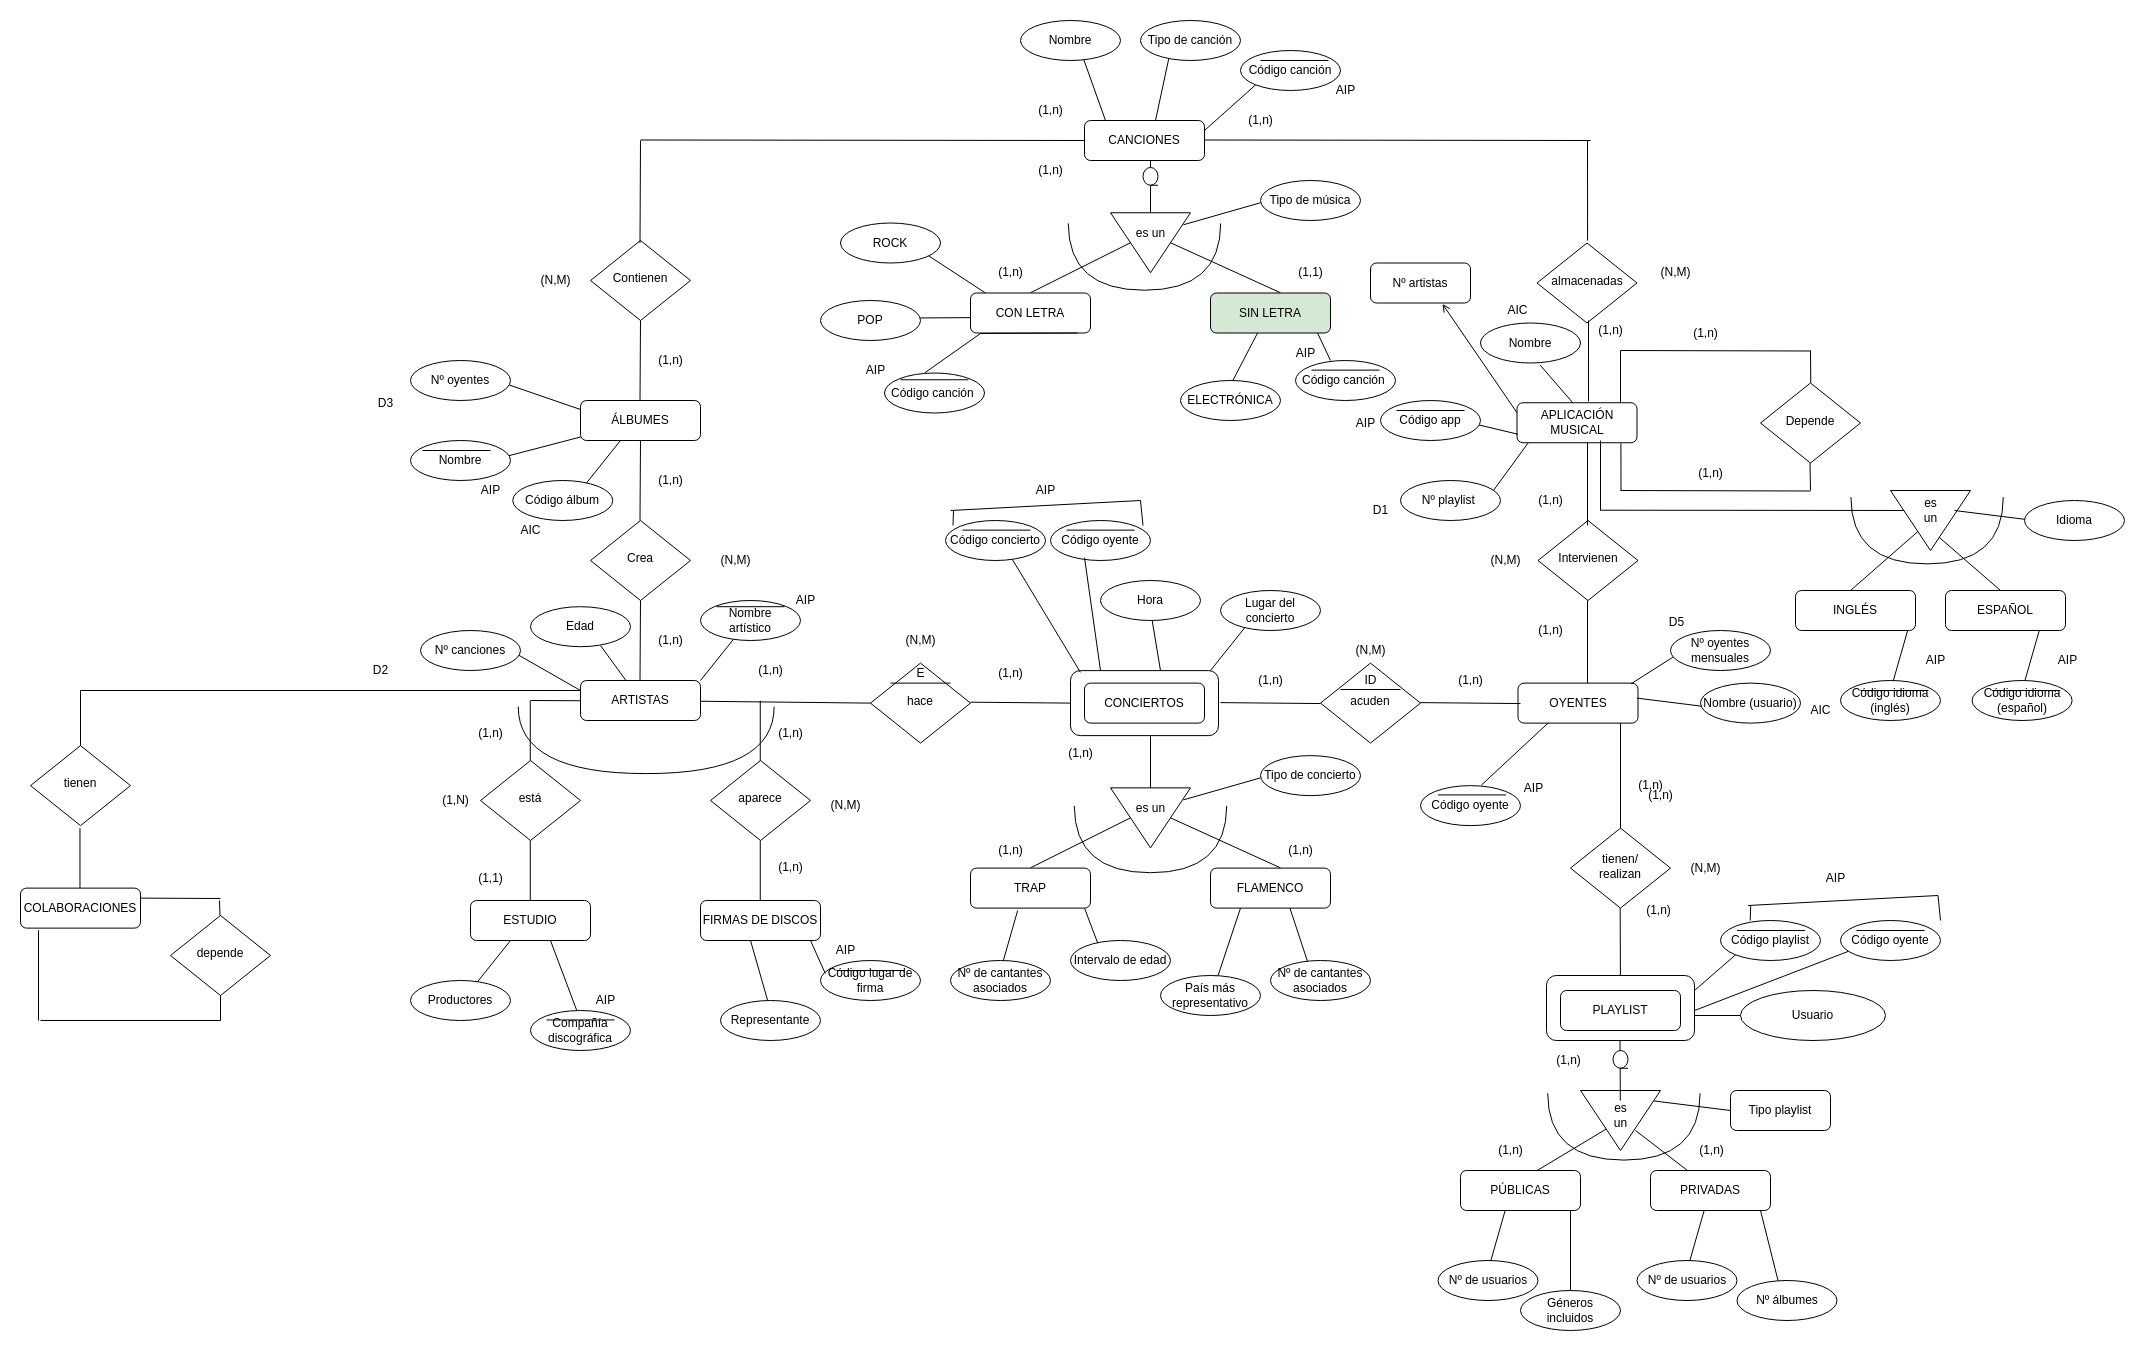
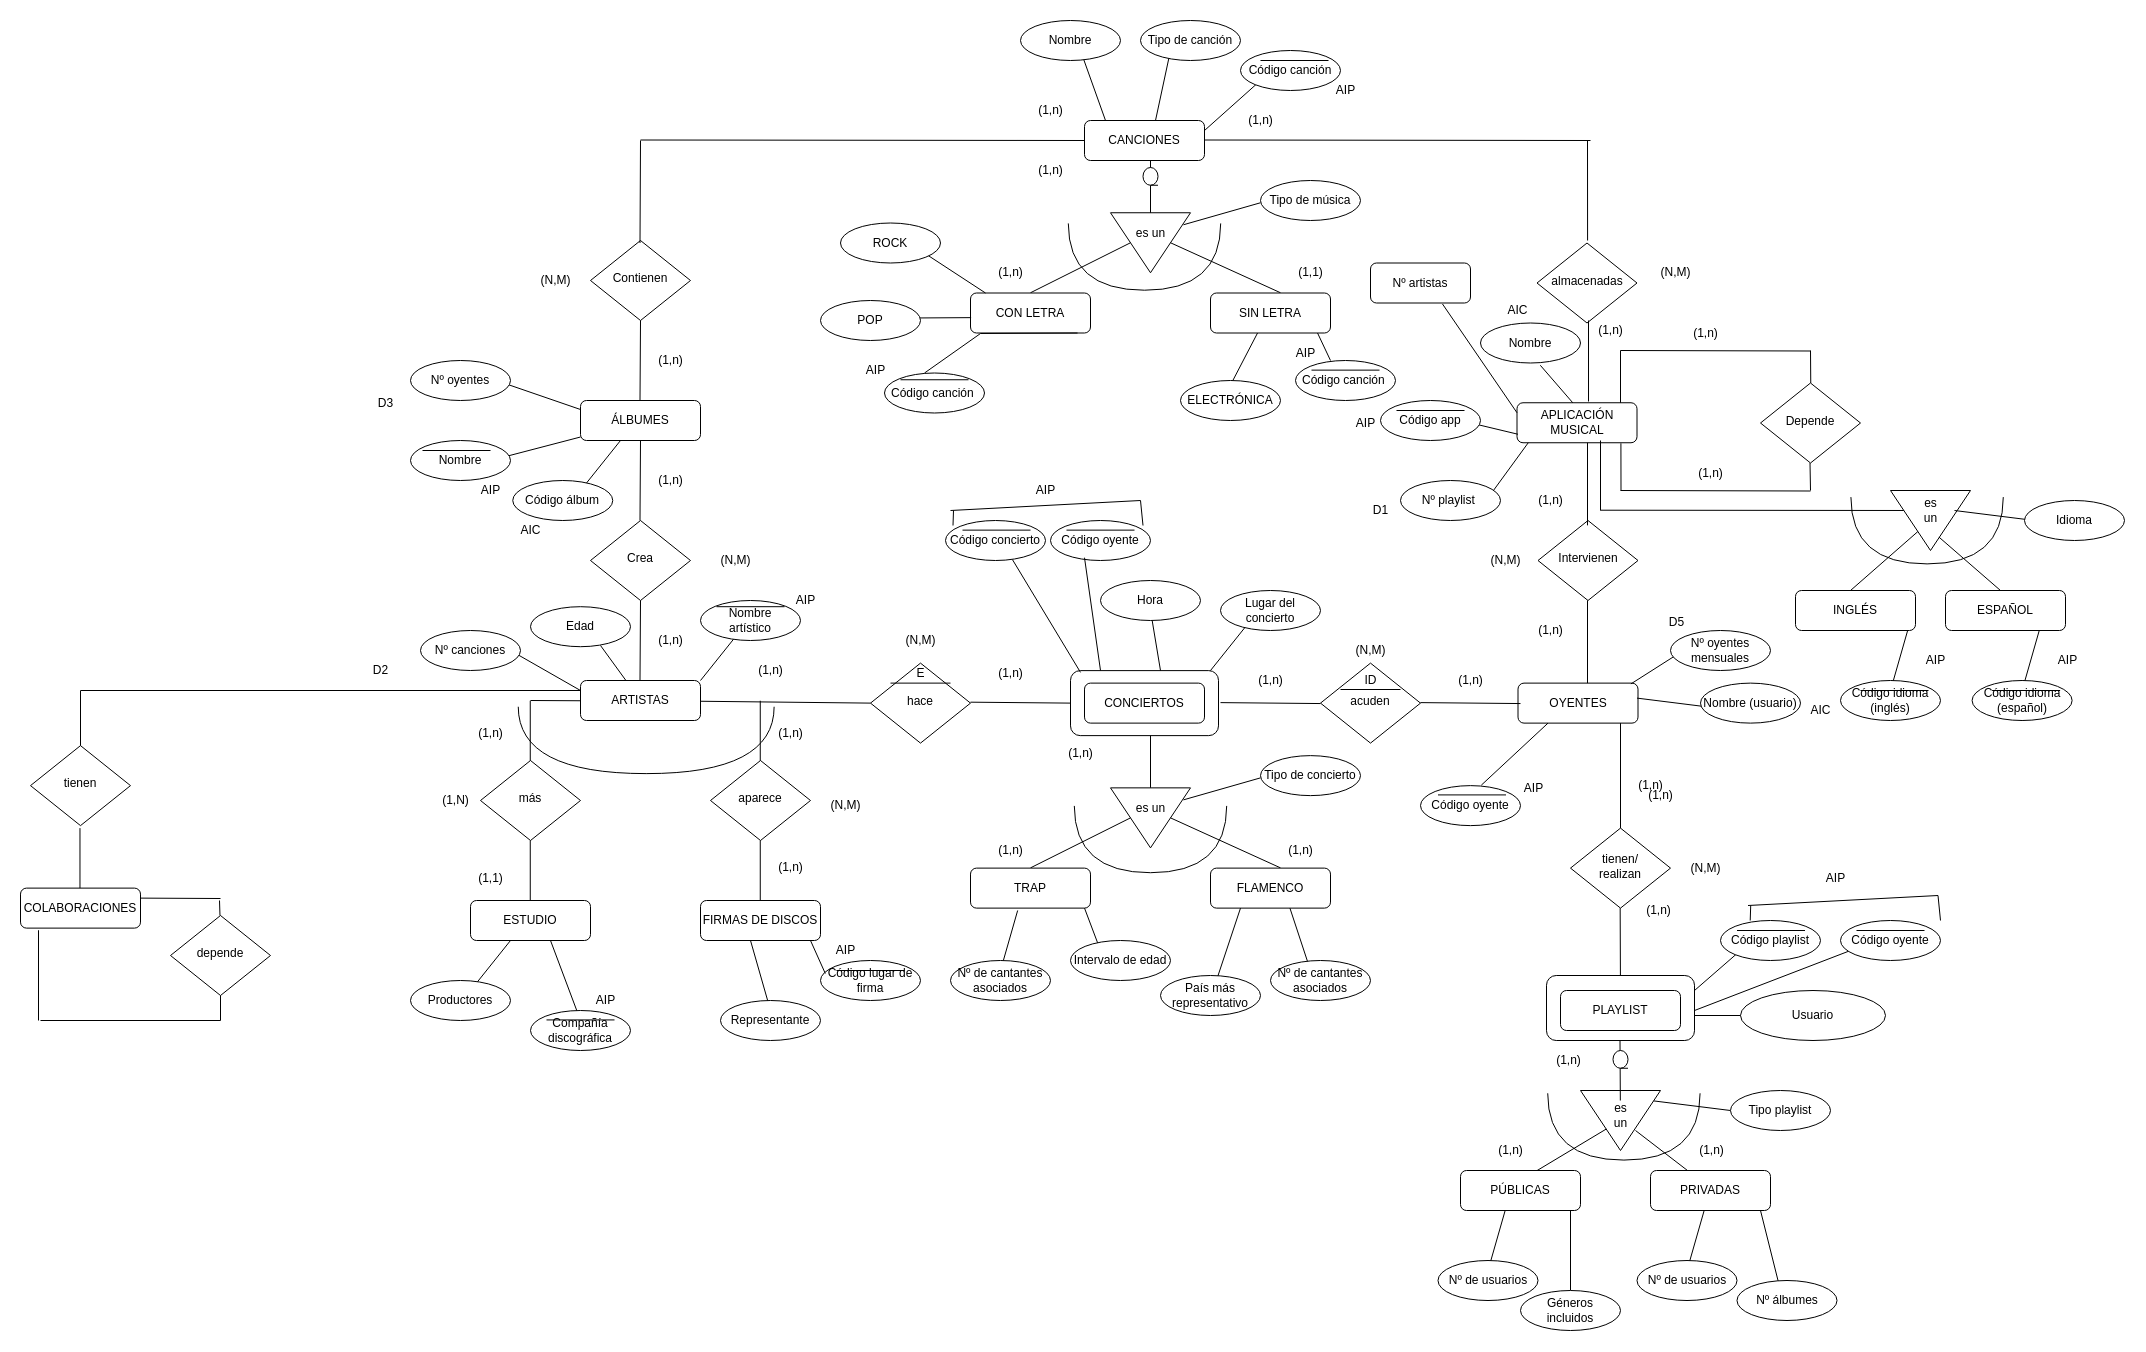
(1445, 308) -> (1445, 307)
(1271, 313) -> (1271, 313)
(531, 799) -> (531, 799)
(1781, 1111) -> (1781, 1111)
